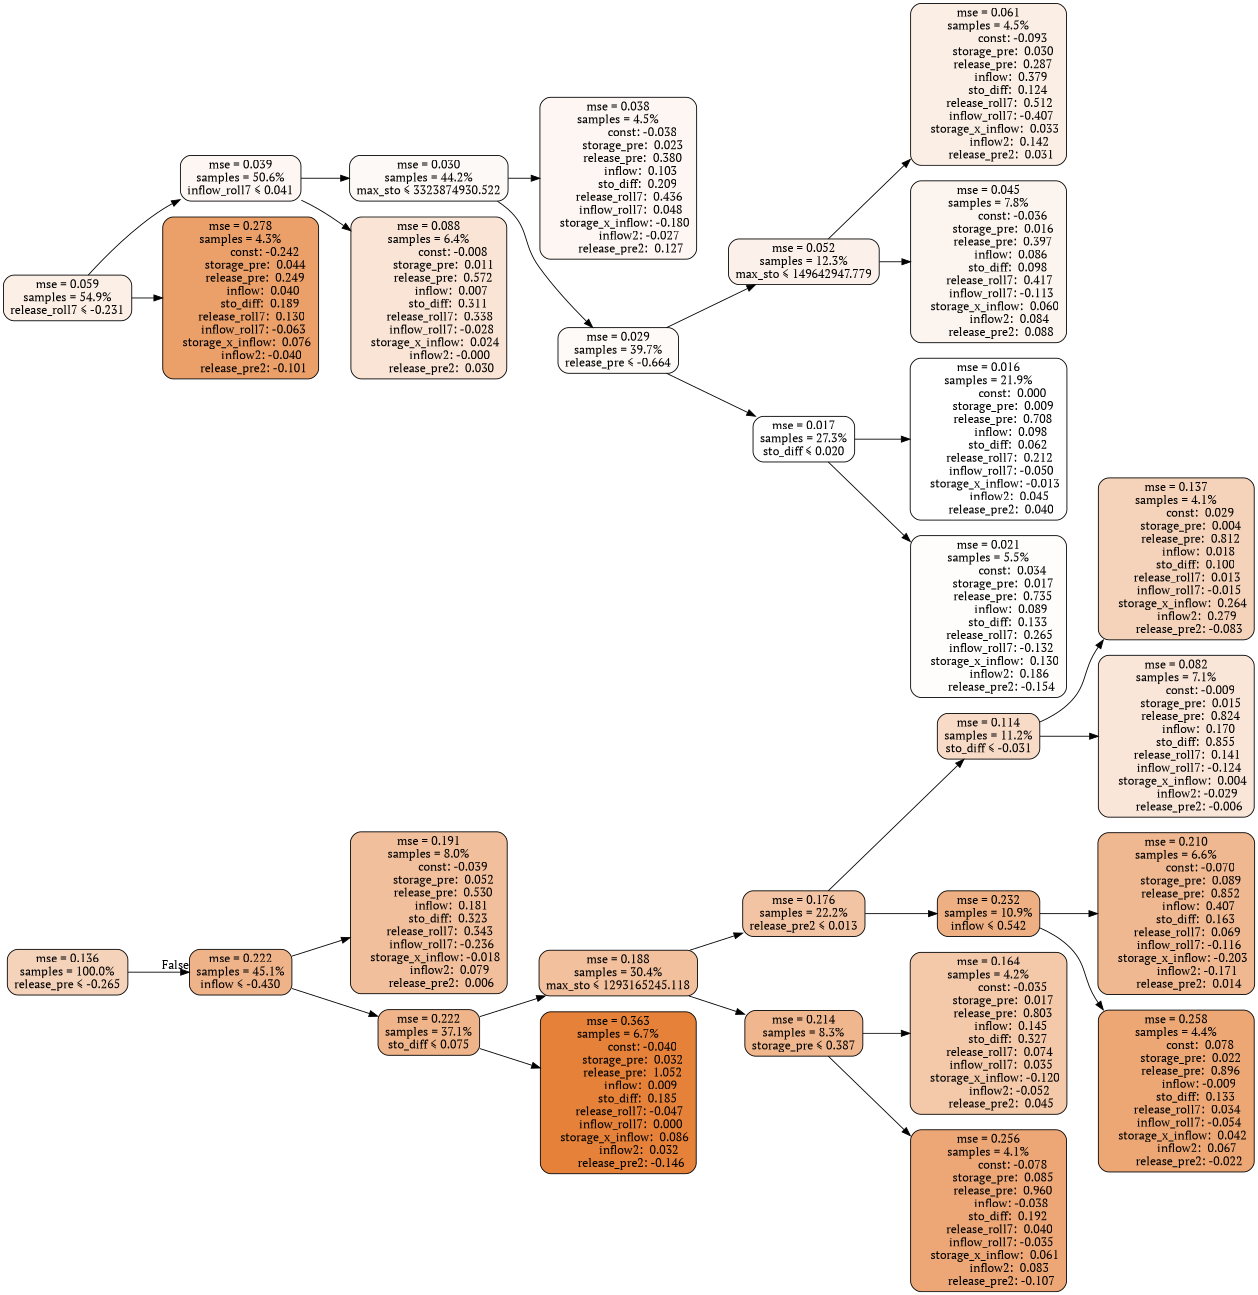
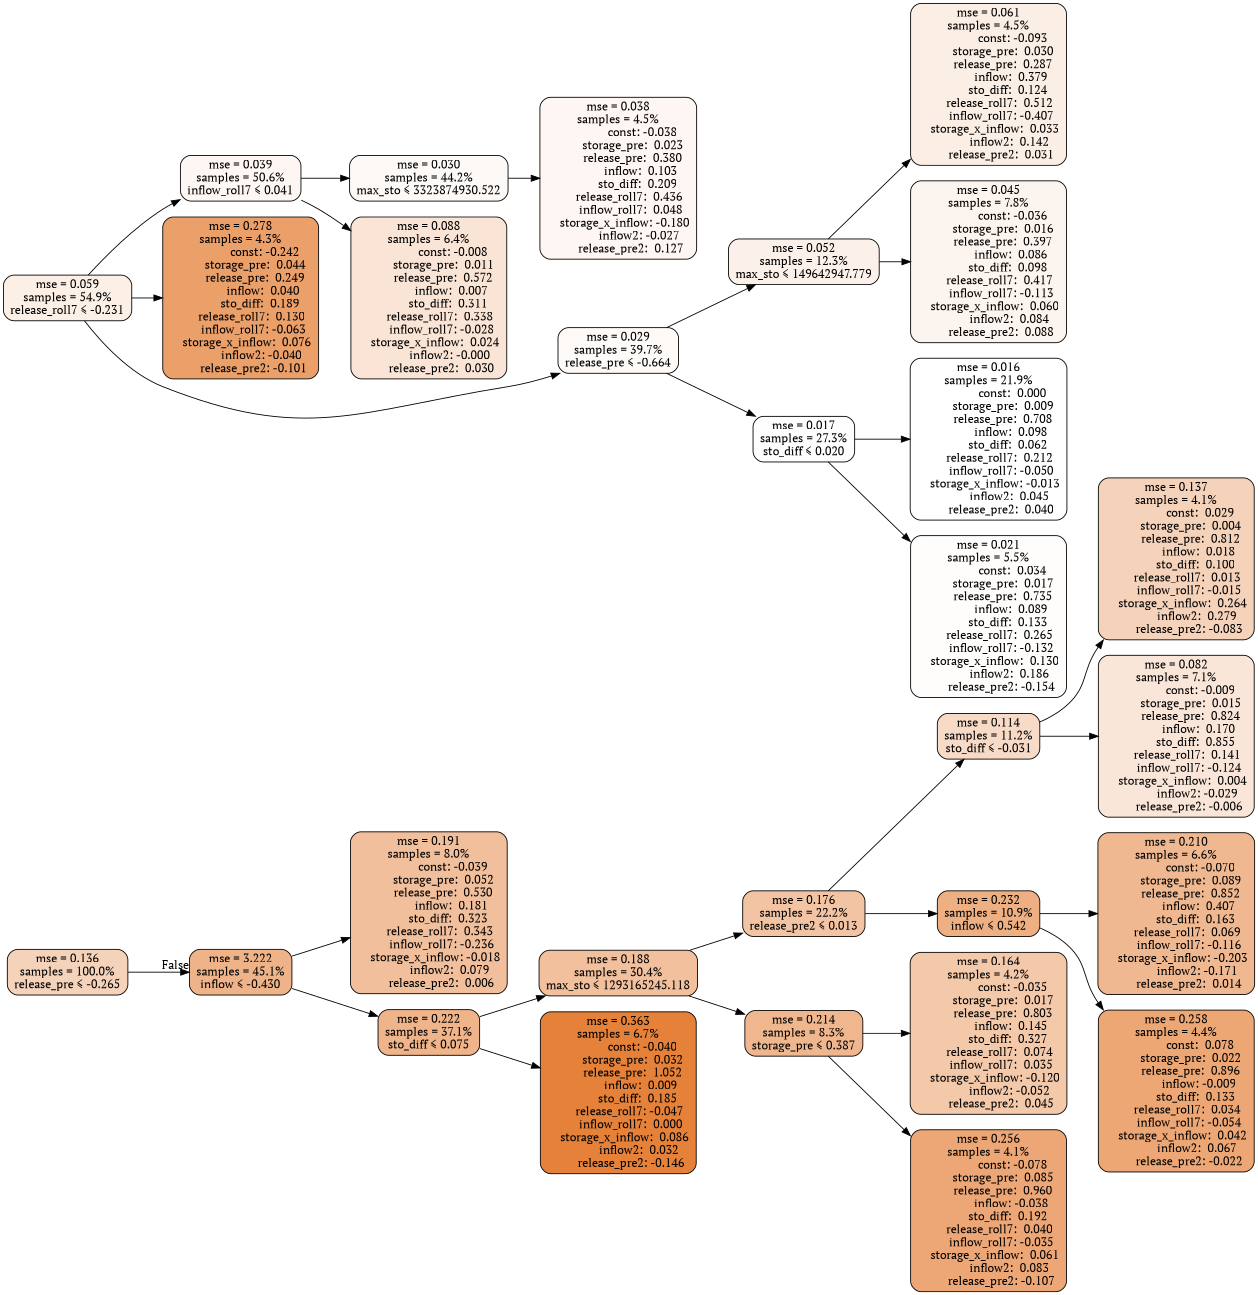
(537, 264) -> (305, 418)
(241, 972) -> (241, 972)
